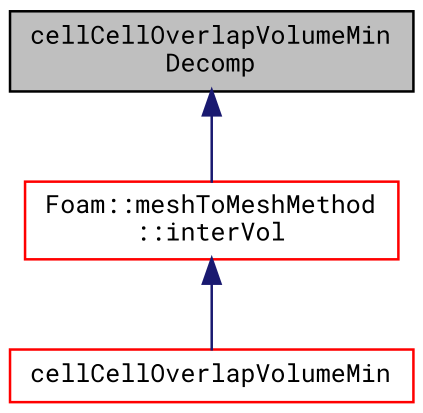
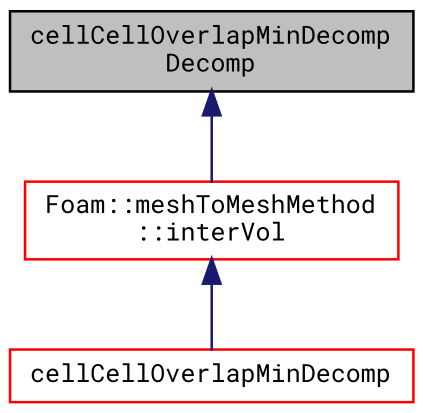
(212, 51) -> (212, 51)
(212, 376) -> (212, 376)
